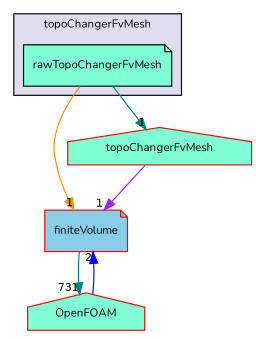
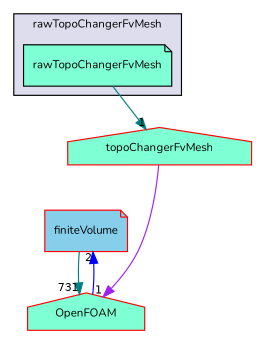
(98, 25) -> (98, 25)
(54, 141) -> none
(128, 183) -> (146, 231)
